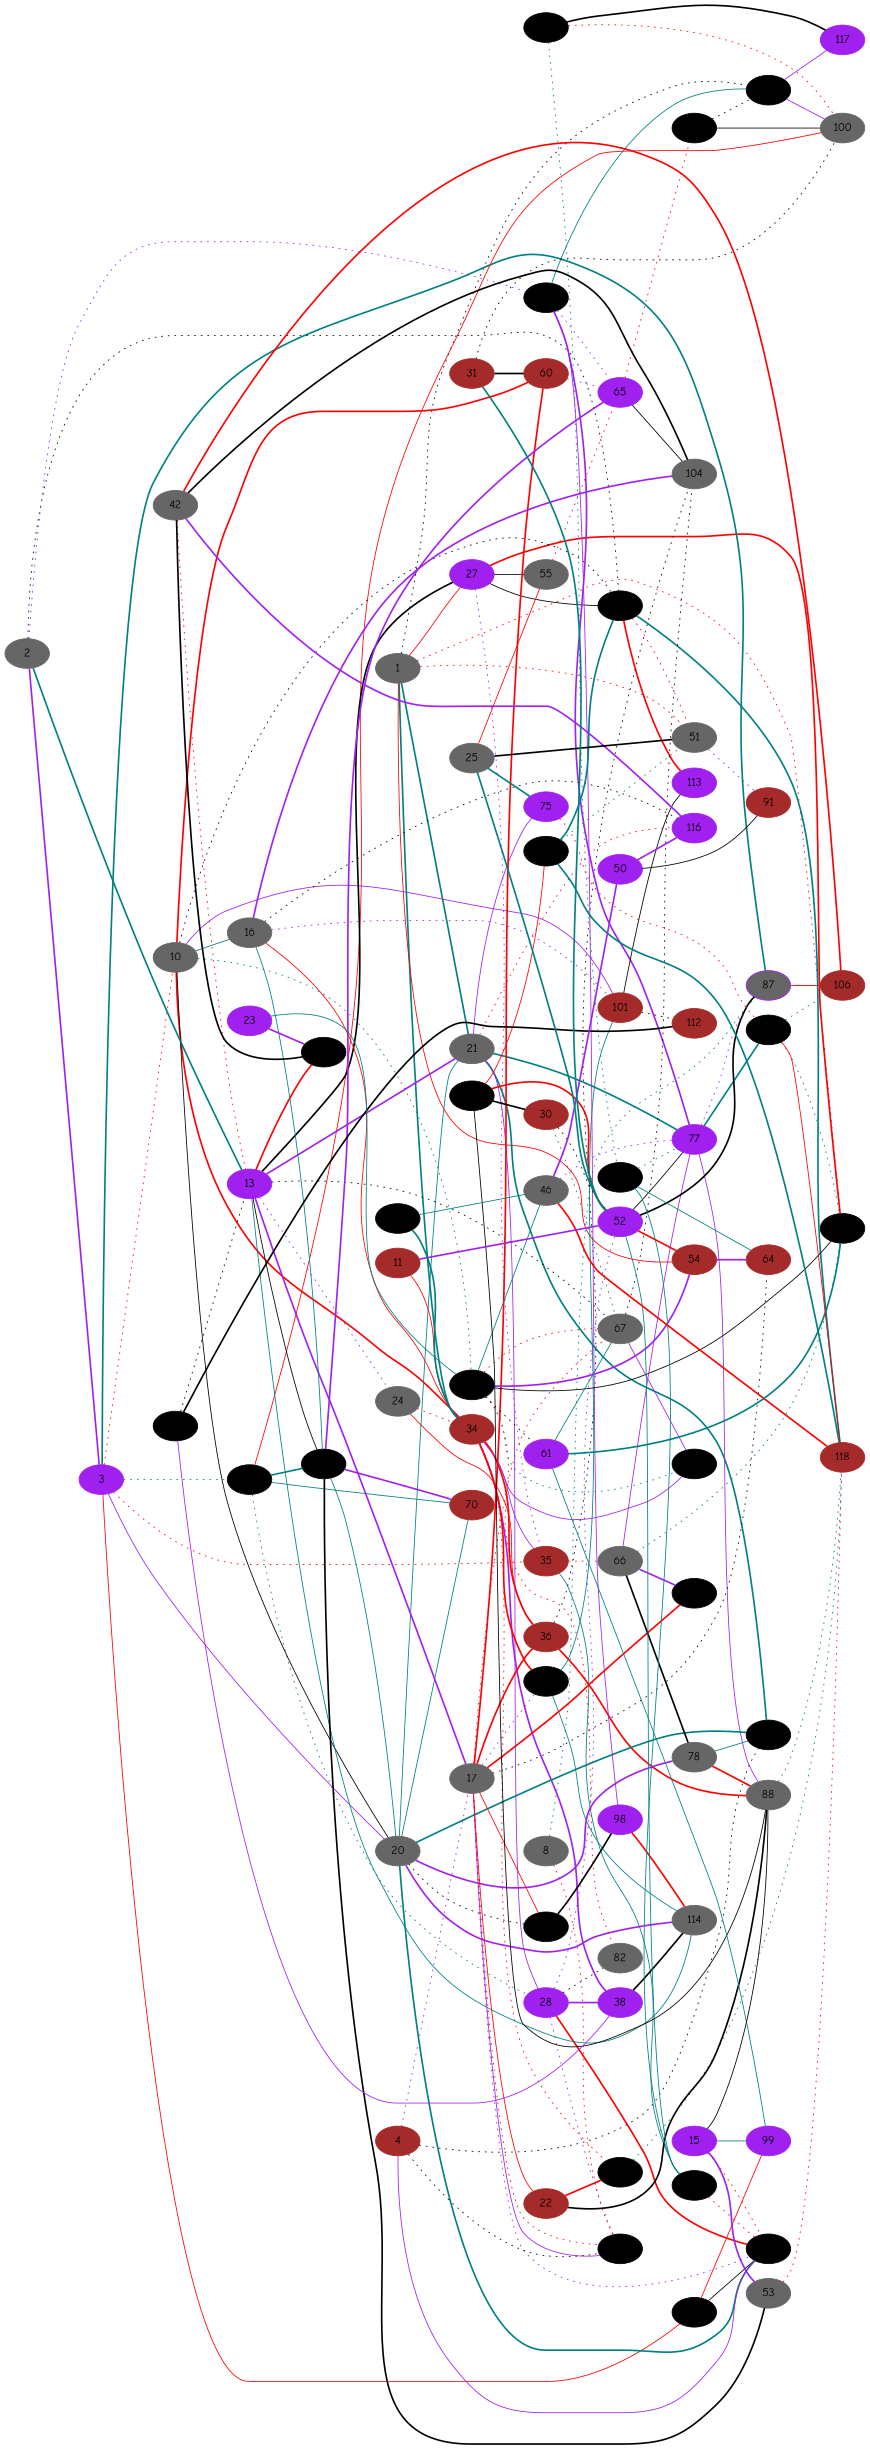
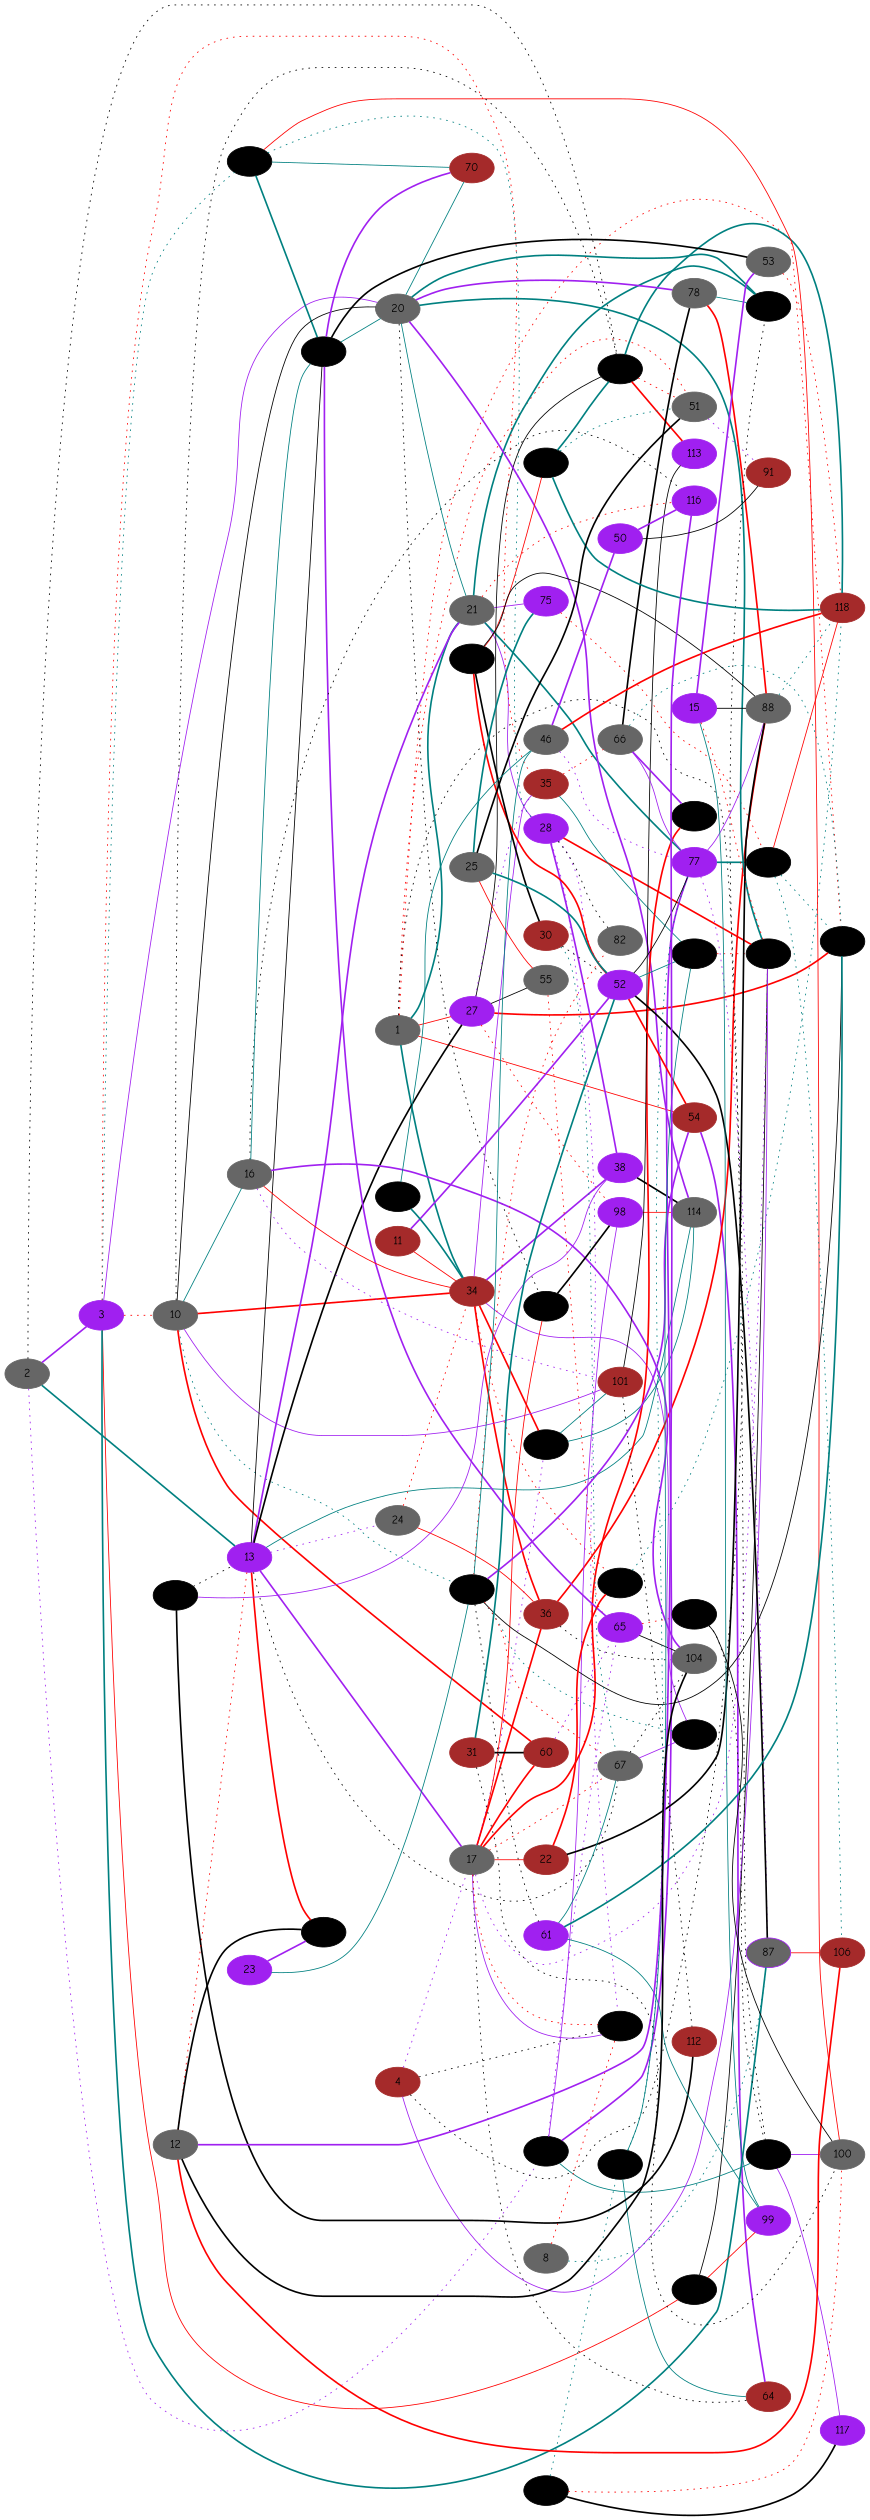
(175, 505) -> (175, 2145)
none -> (541, 1115)
(659, 1869) -> (657, 1212)
